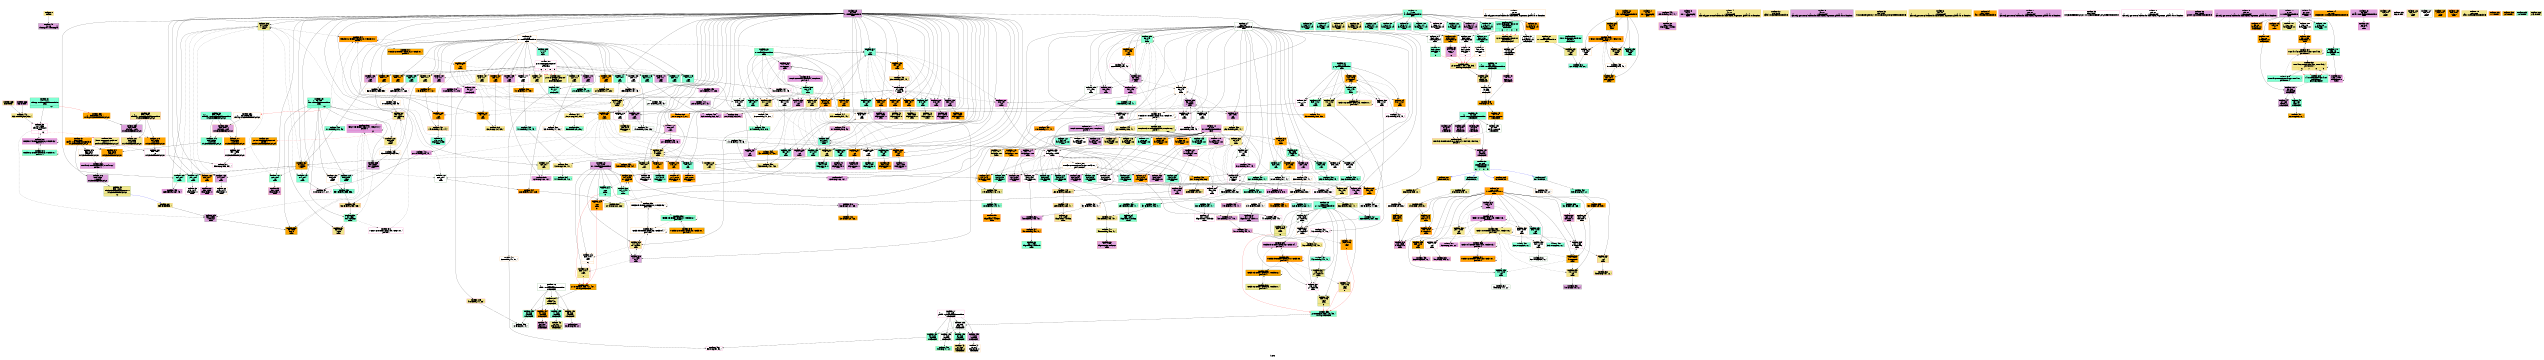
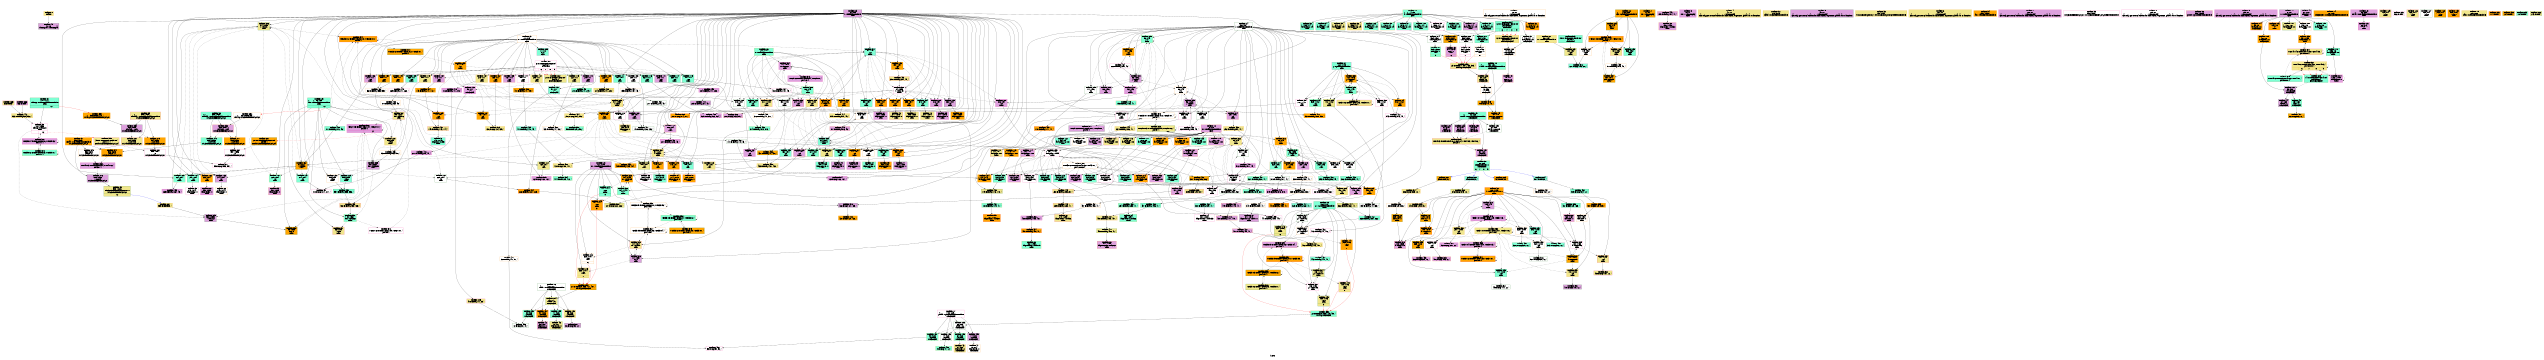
(1608, 53) -> (1616, 59)
(1491, 78) -> (1495, 90)
